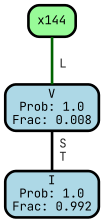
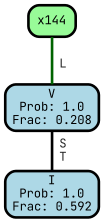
(52, 108) -> (52, 108)
(52, 194) -> (52, 194)
